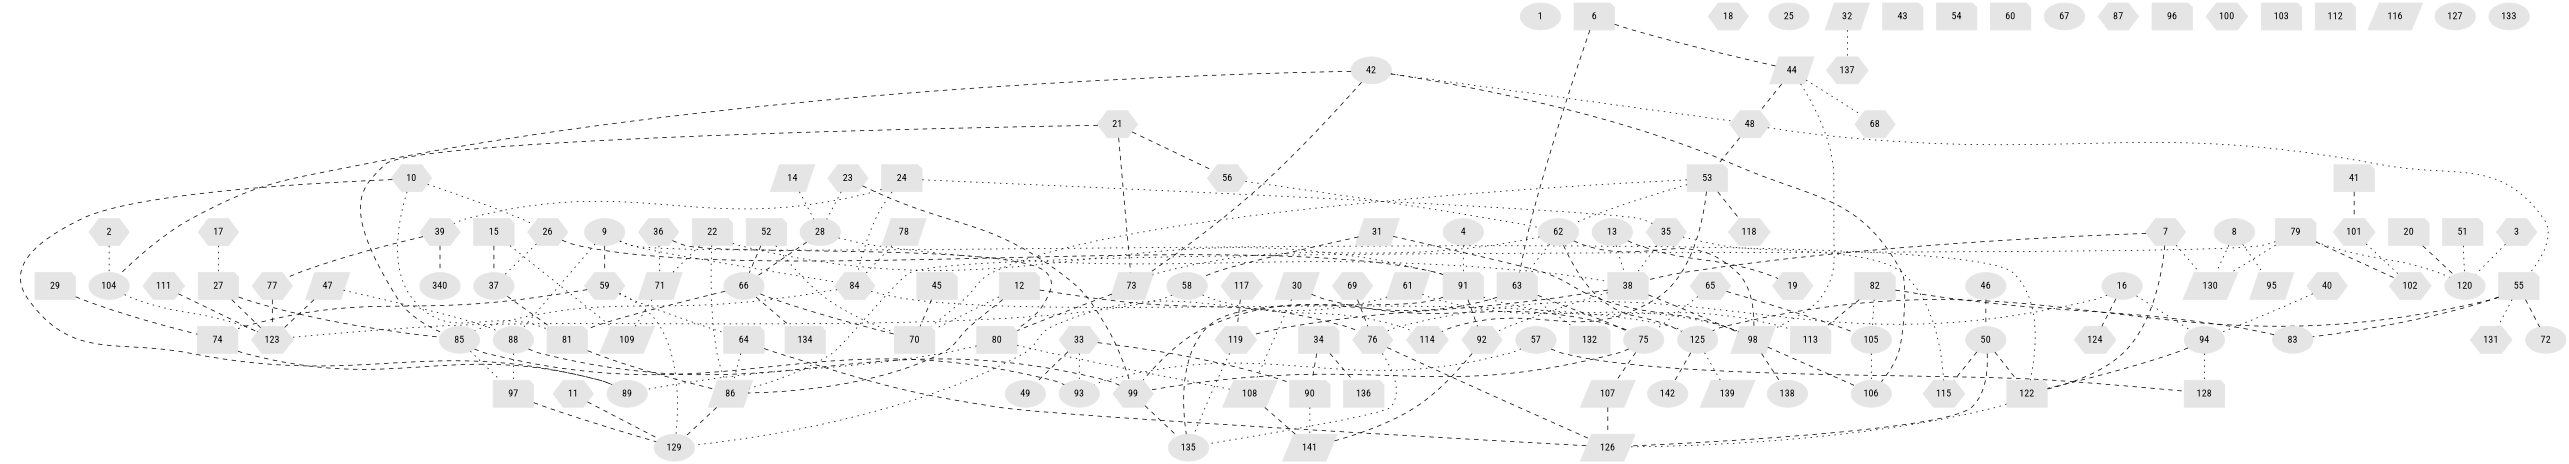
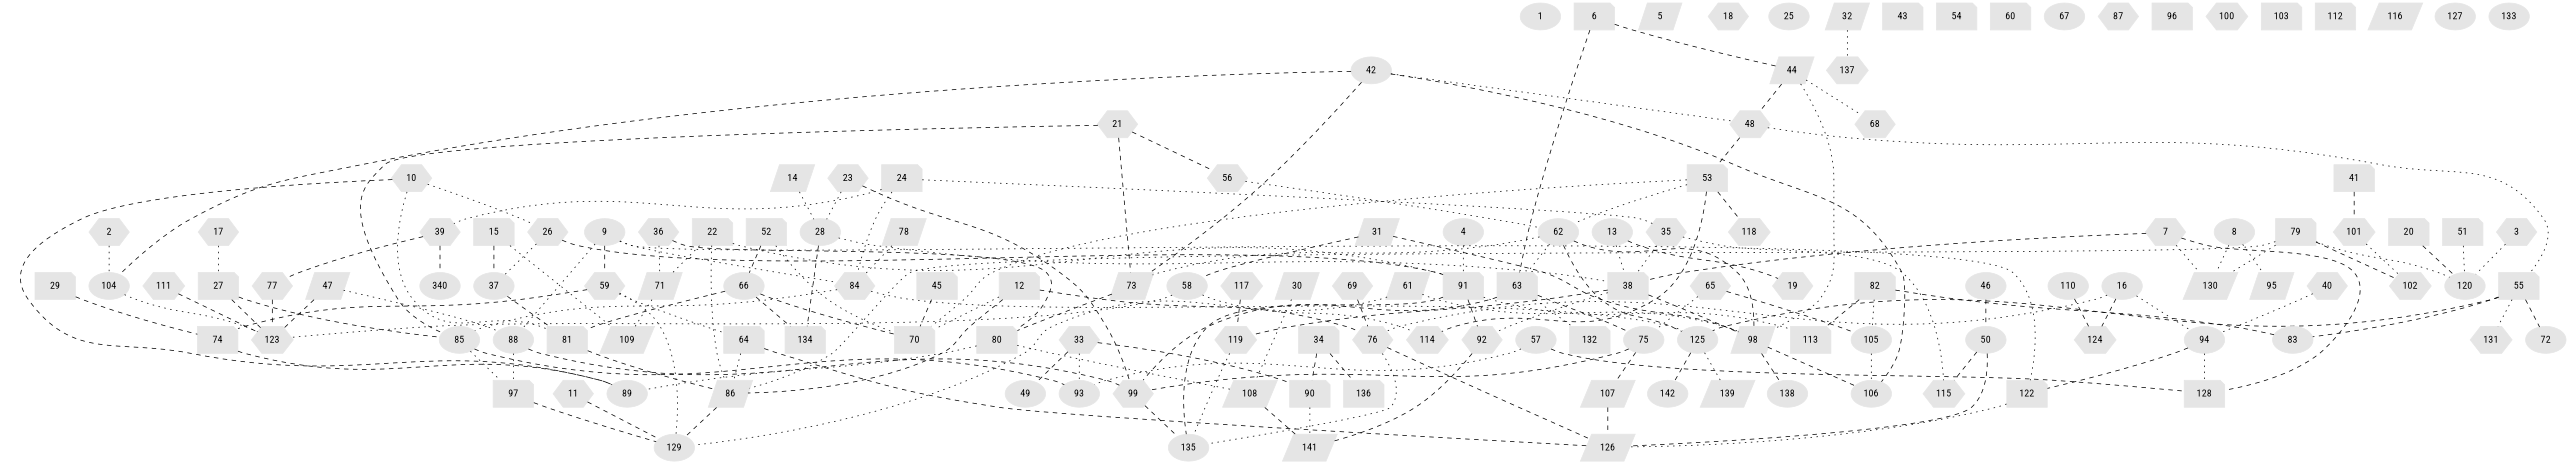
none -> (1660, 16)
(772, 266) -> (815, 274)
none -> (2068, 286)
(1470, 312) -> none
(2134, 341) -> (2358, 282)
(2006, 366) -> none
